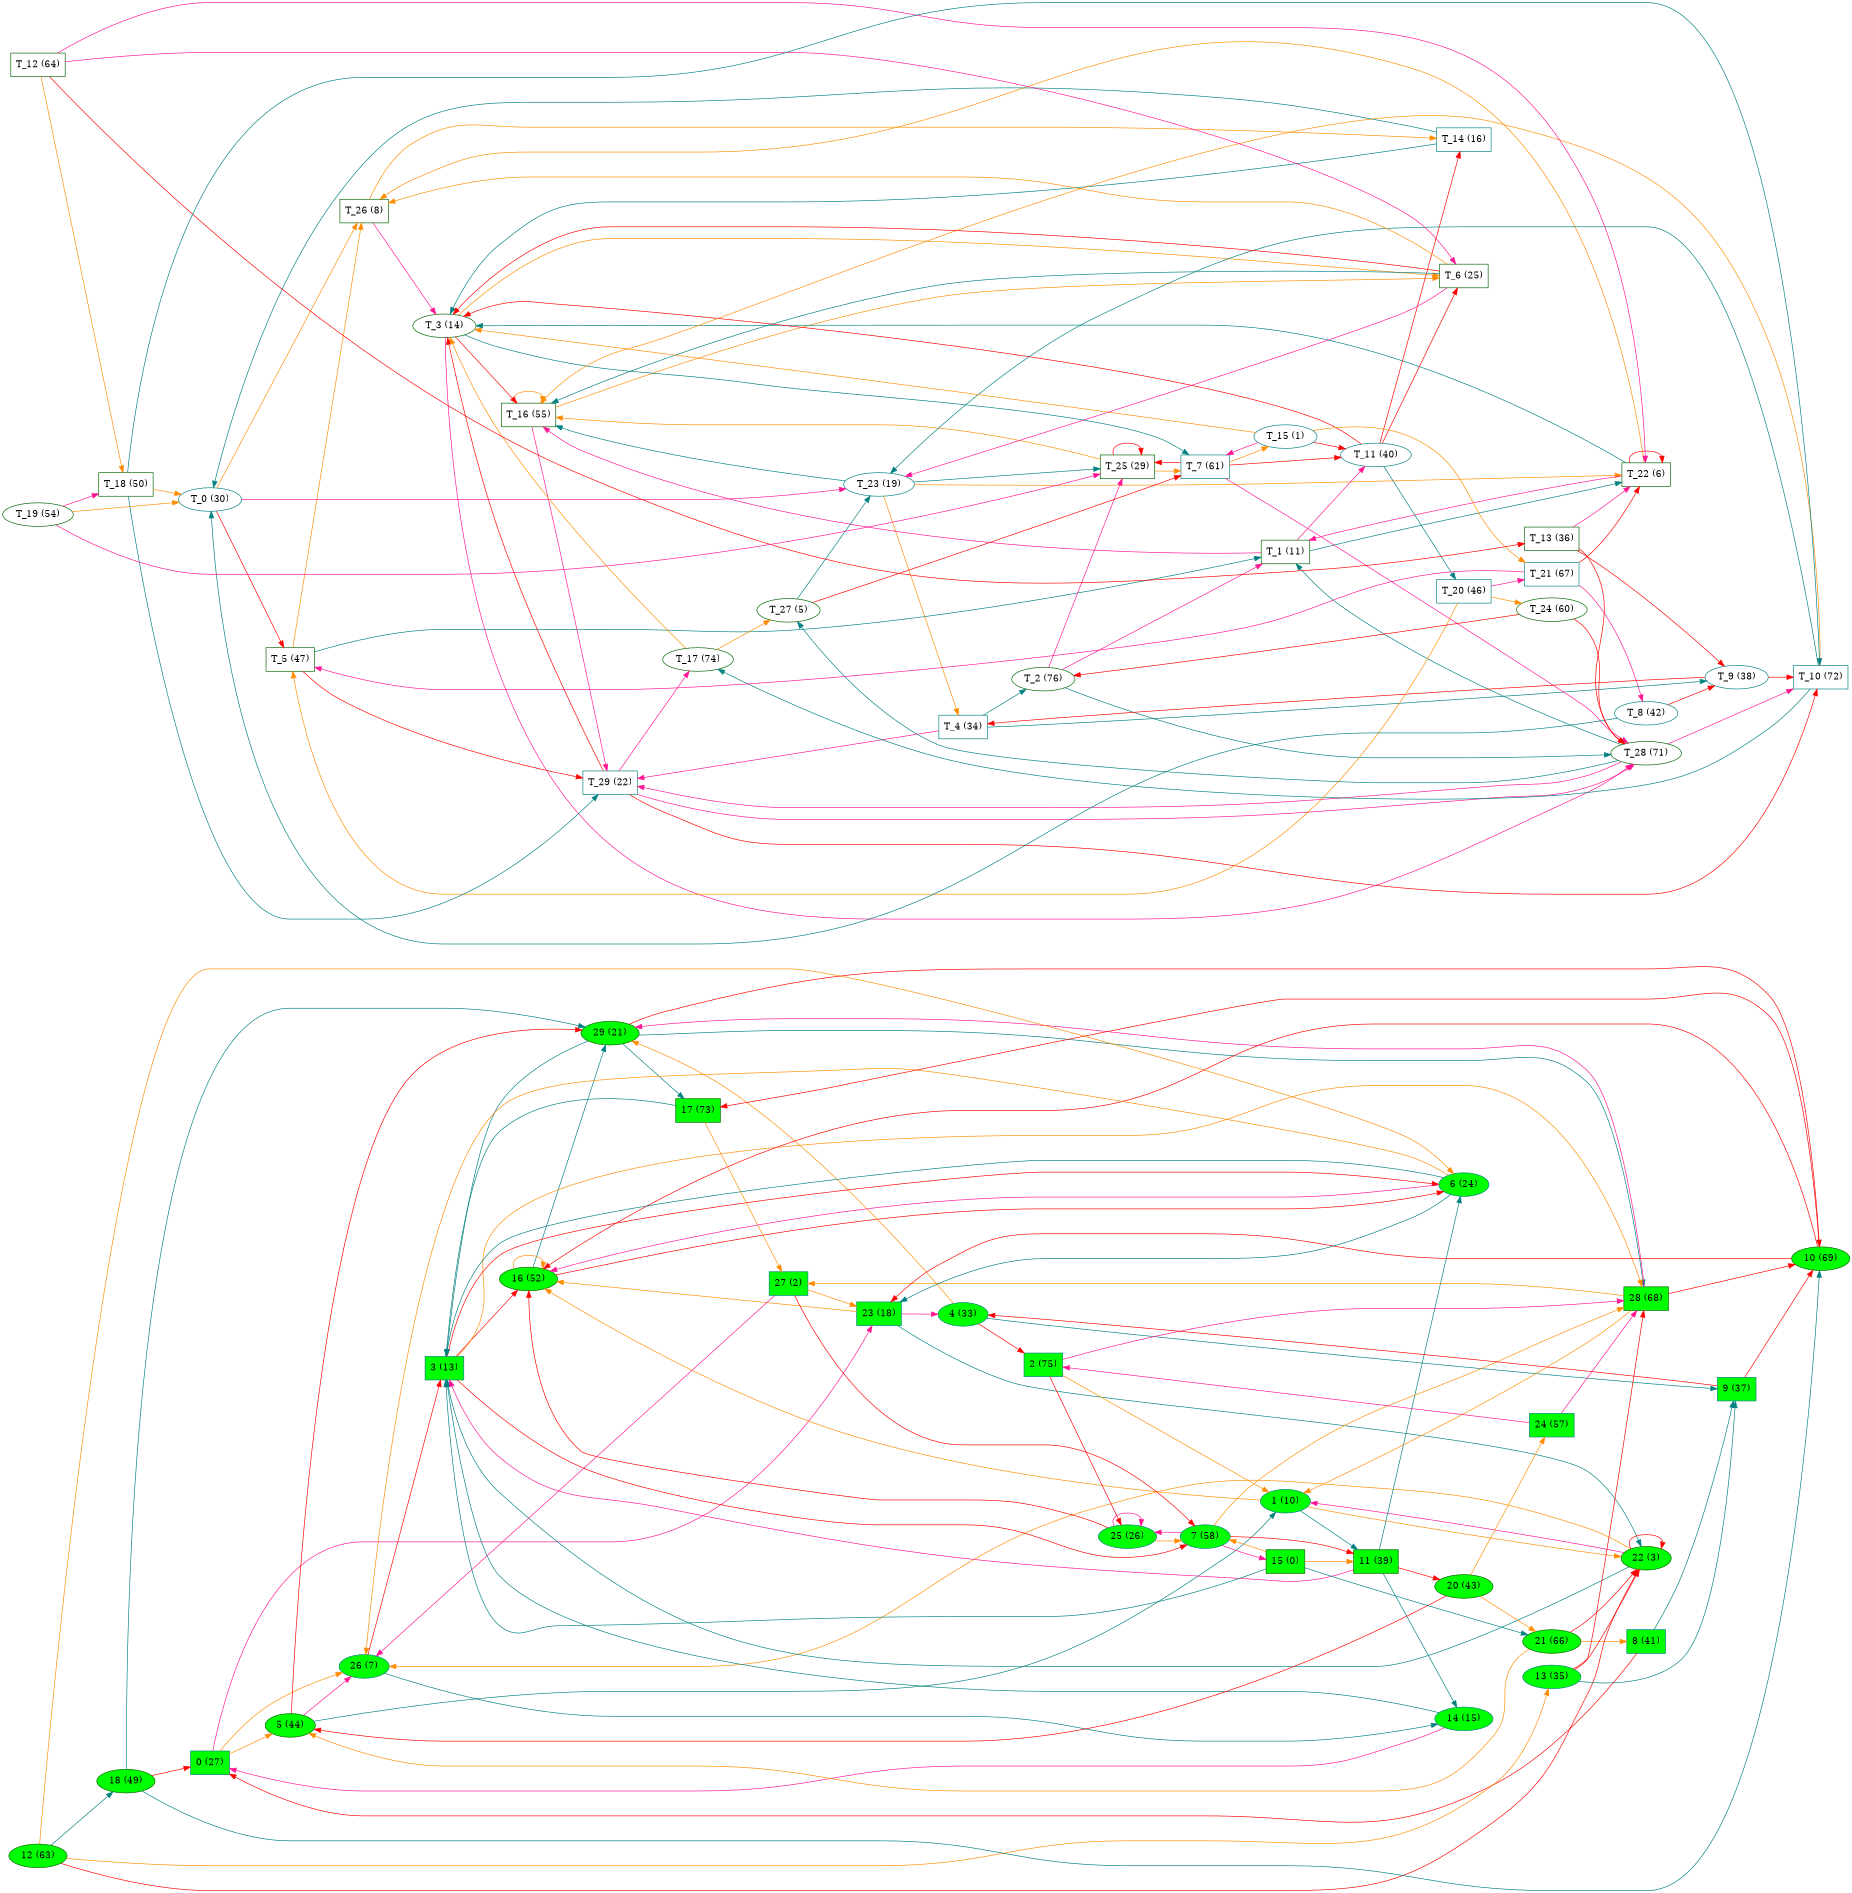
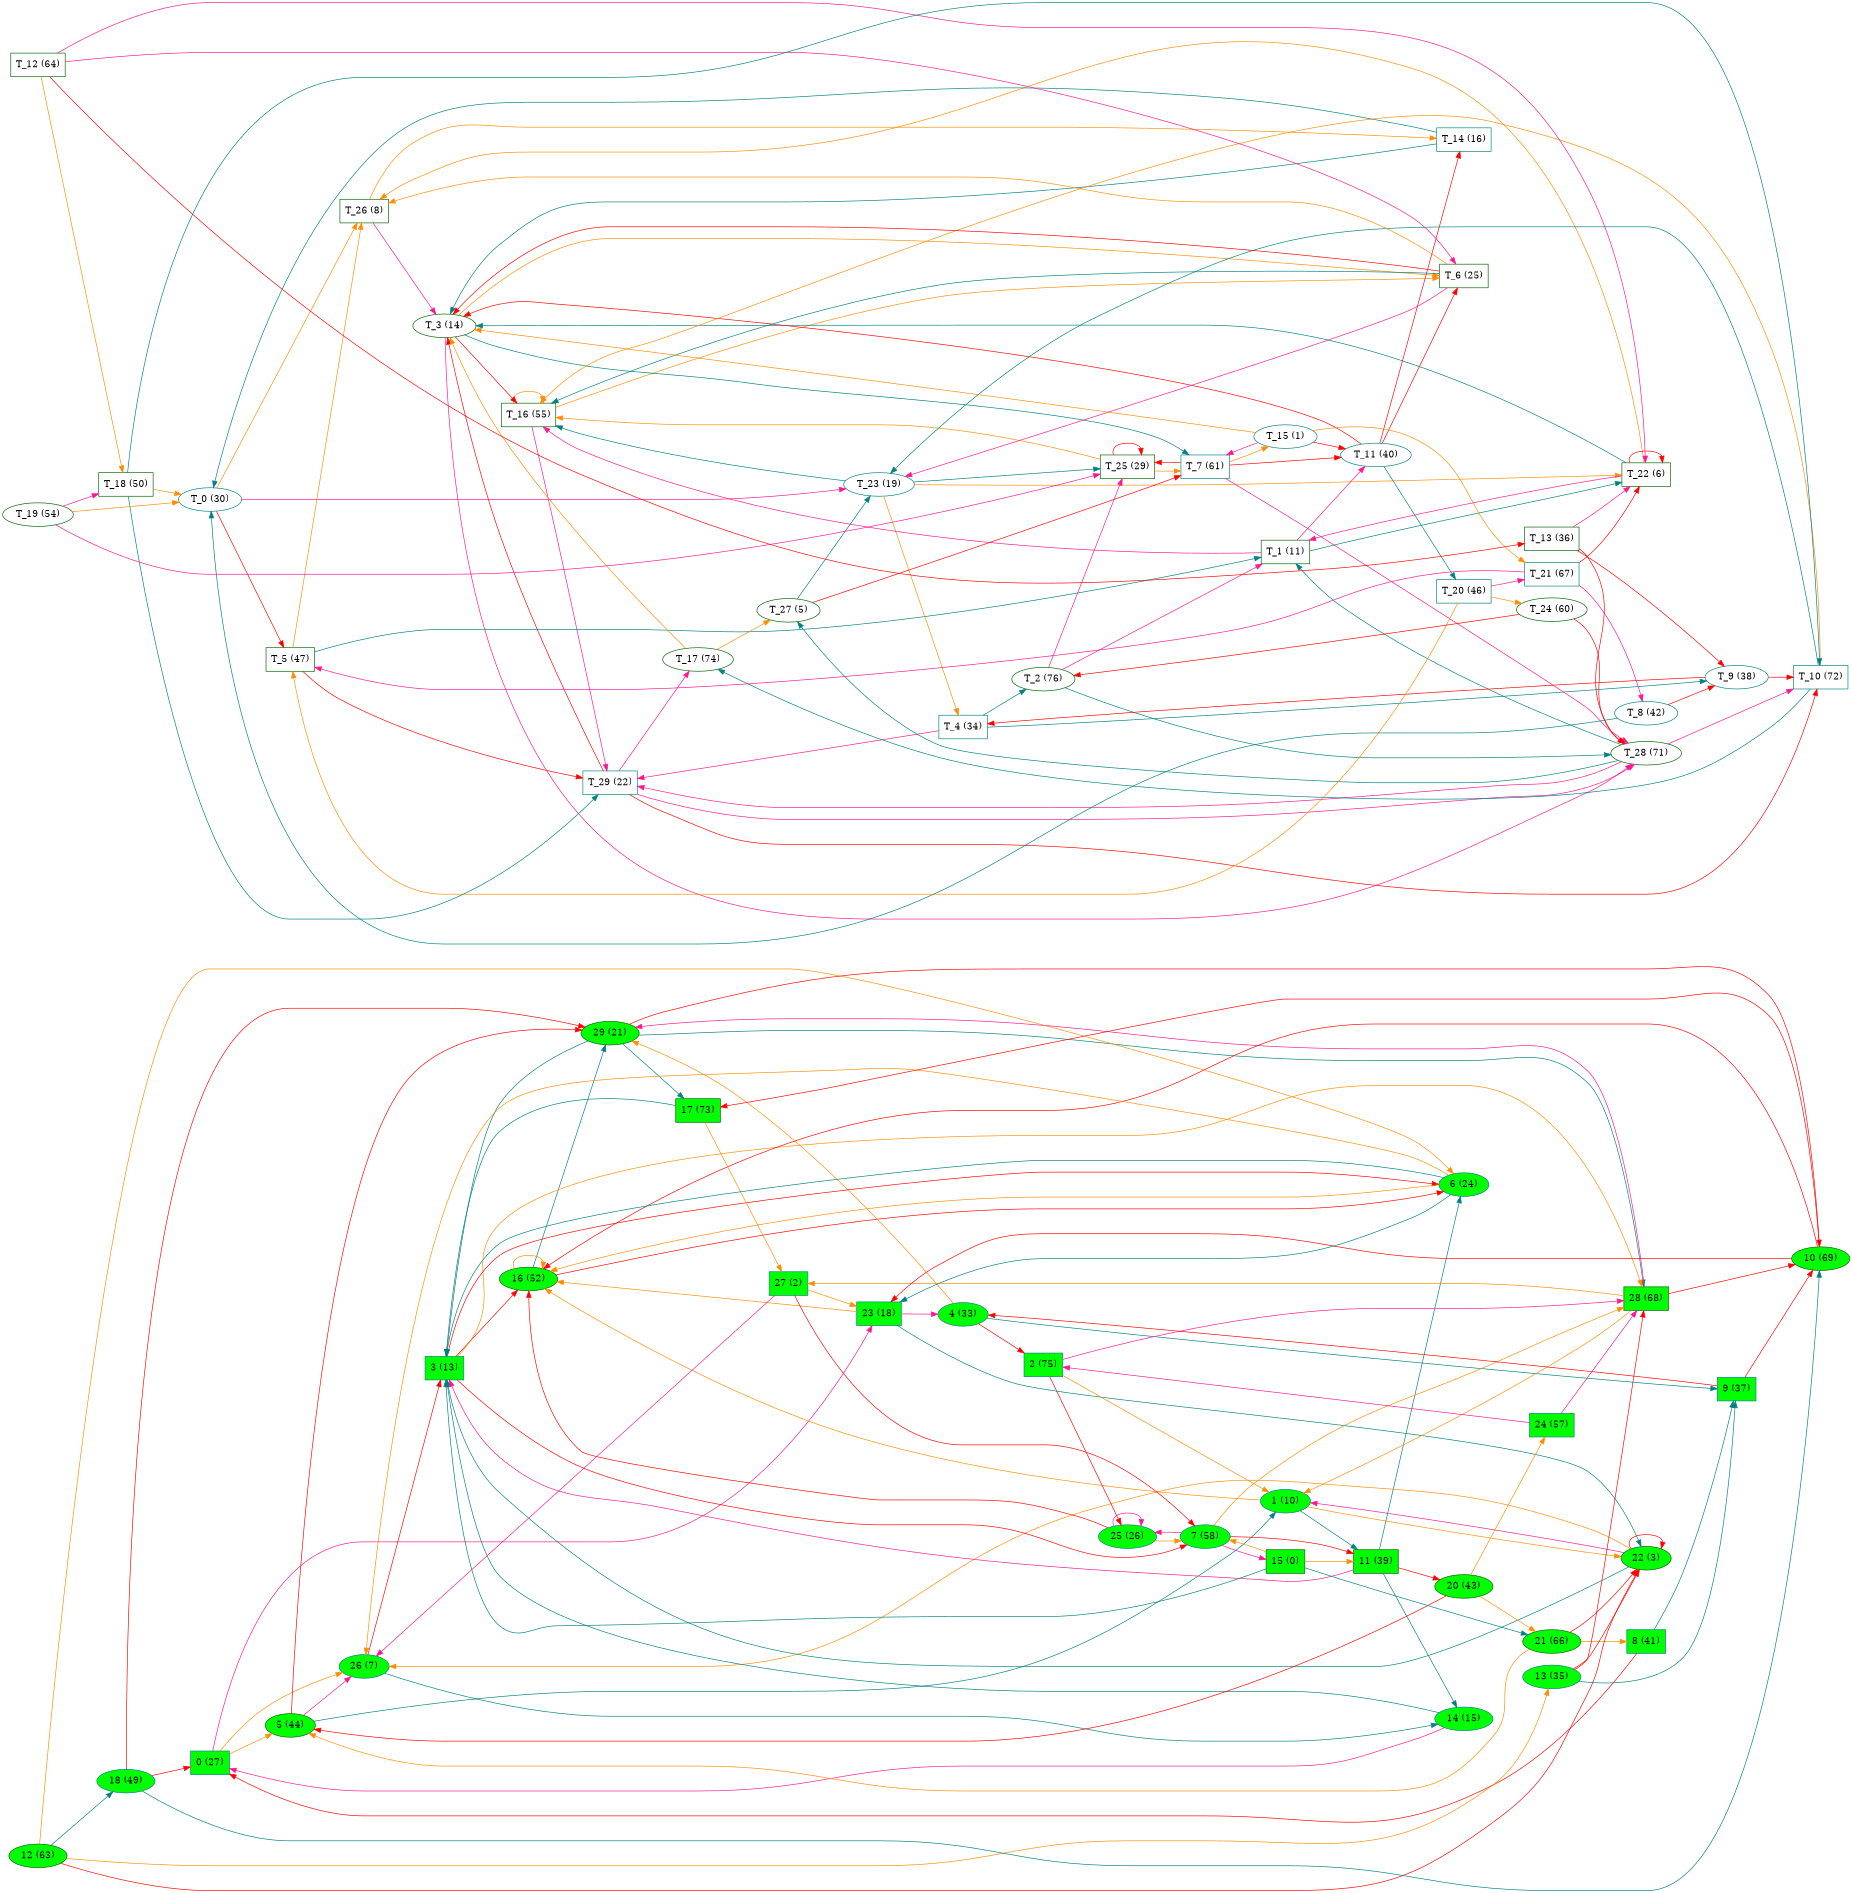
(995, 1199) -> (995, 1199)
(167, 1222) -> (167, 1222)
(126, 1781) -> (126, 1781)
